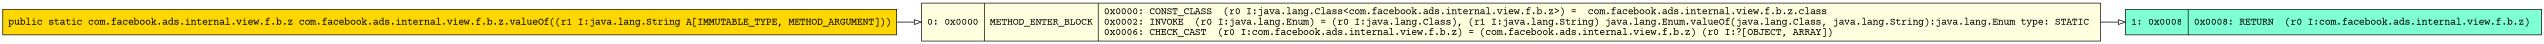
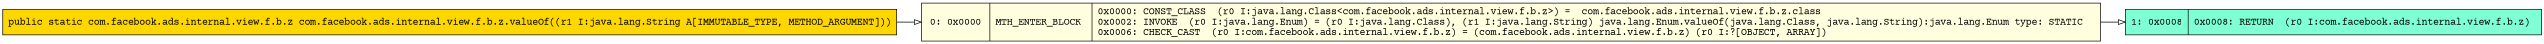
(1041, 22) -> (1038, 22)
